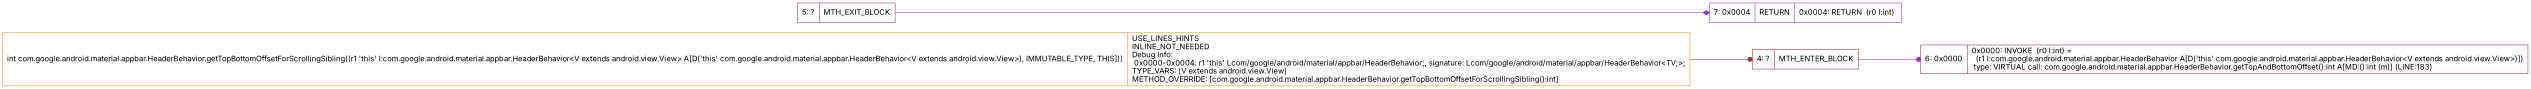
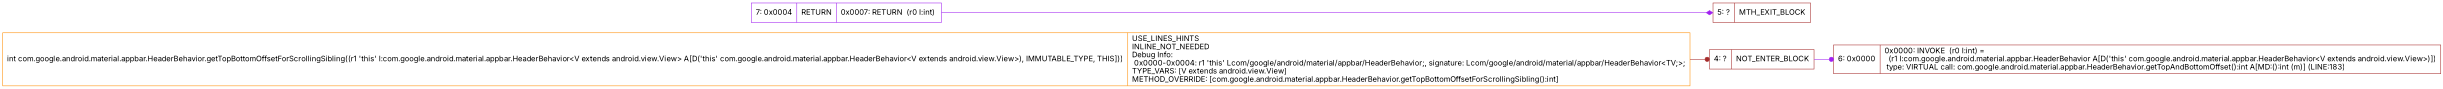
(1848, 12) -> (889, 12)
(1299, 13) -> (1324, 13)
(1816, 59) -> (1773, 59)
